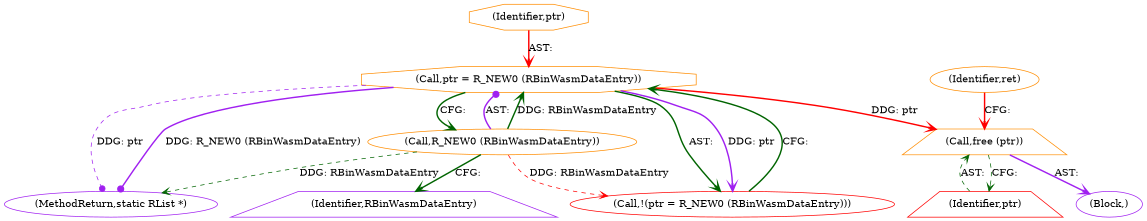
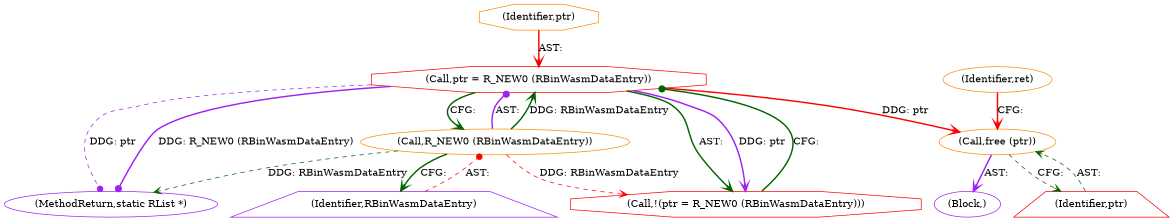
(529, 80) -> (539, 80)
(755, 113) -> (765, 113)
(985, 142) -> (997, 142)
none -> (452, 177)
(732, 204) -> (746, 204)
